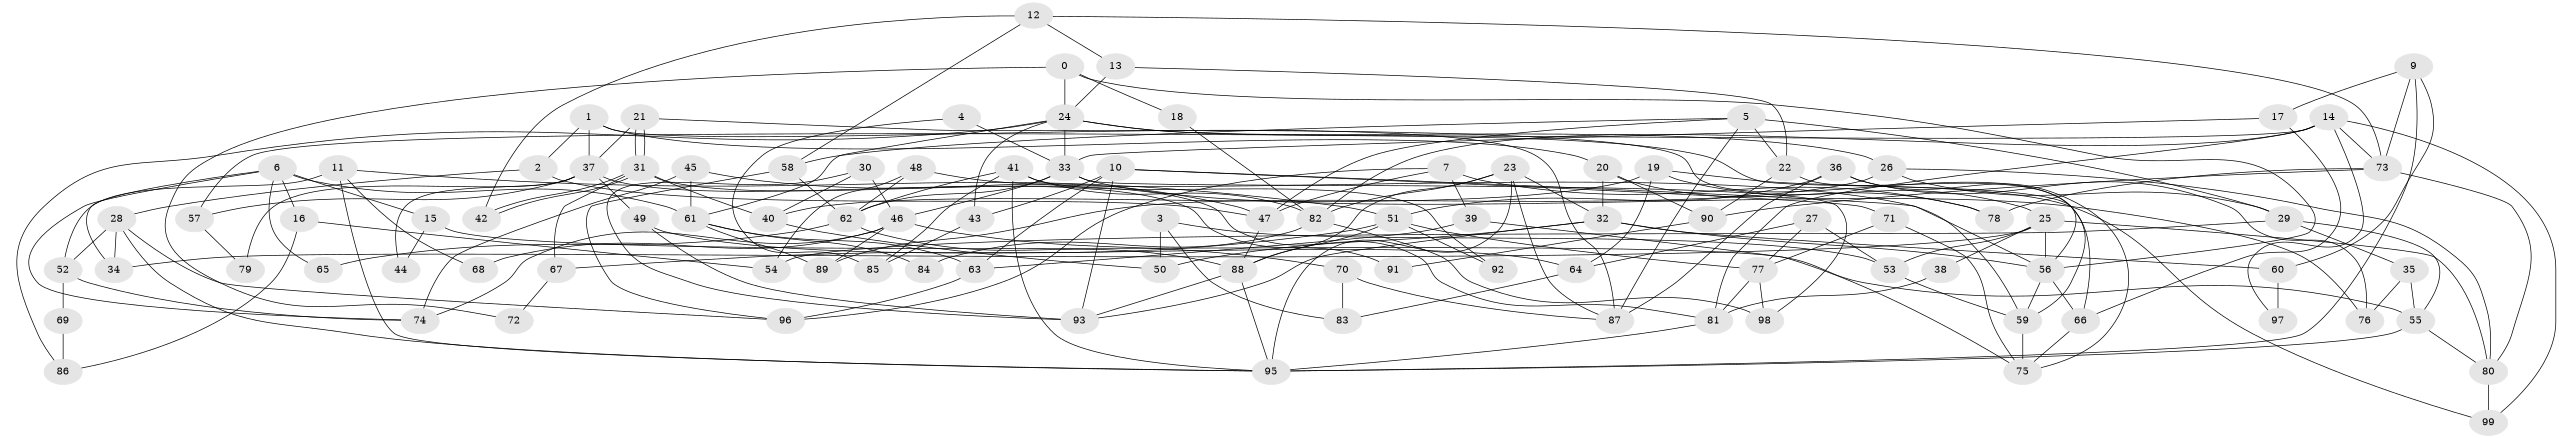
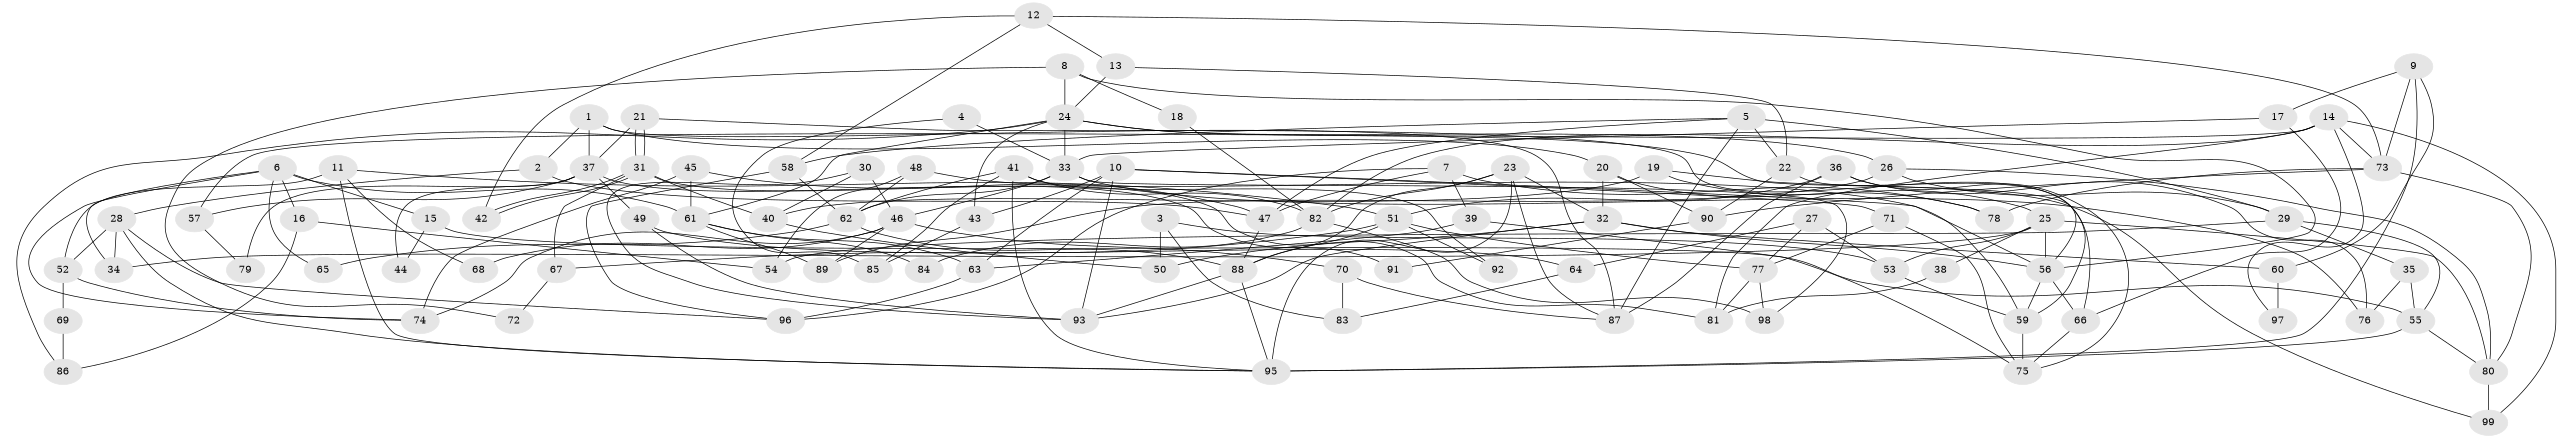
(1065, 66) -> (1065, 66)
(1636, 220) -> none
(1493, 351) -> none
